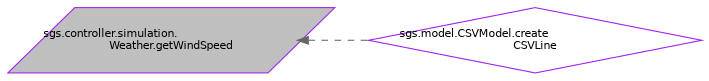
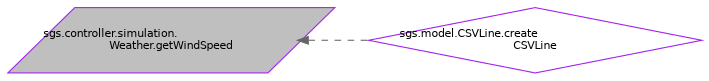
(535, 40) -> (535, 40)
